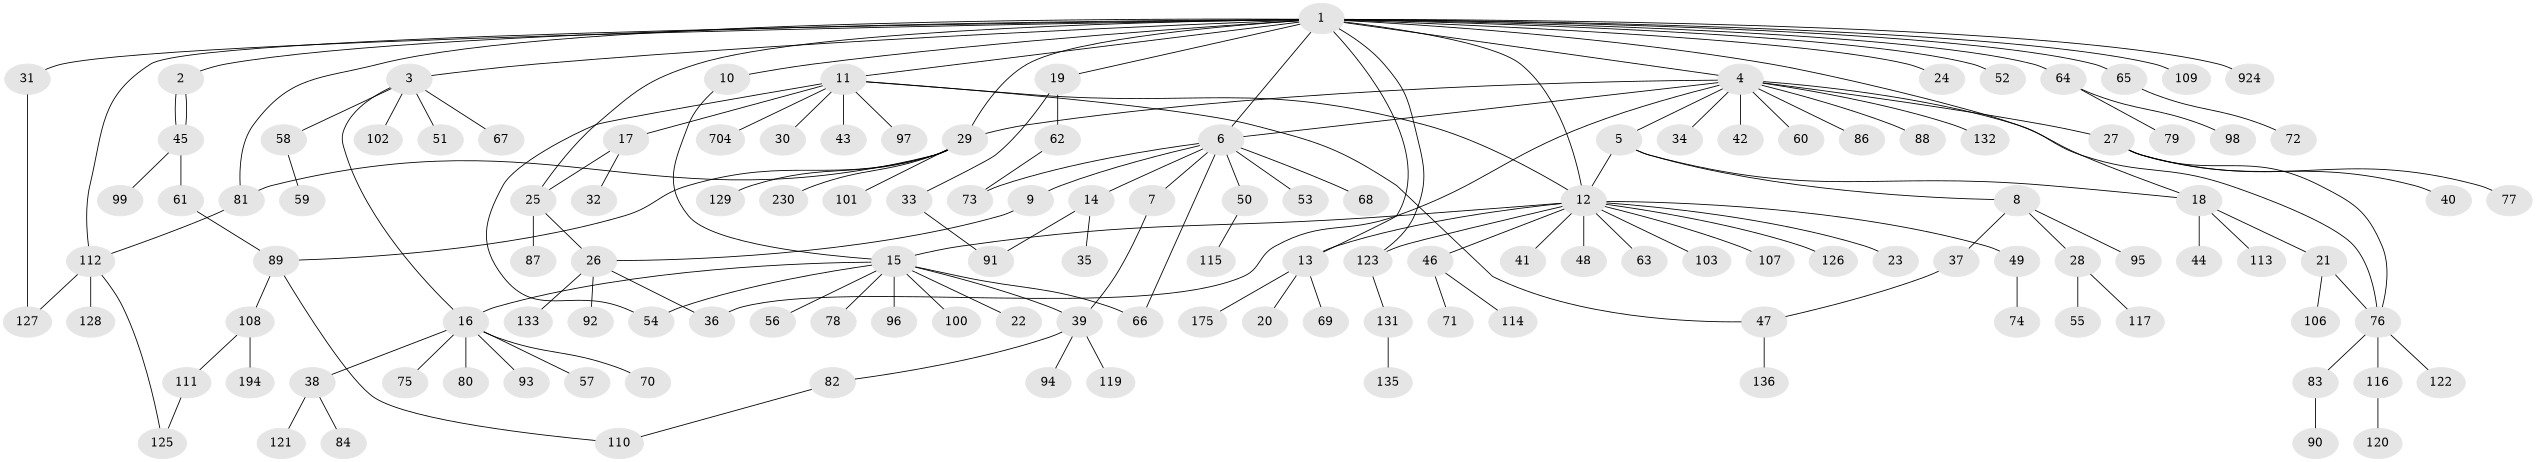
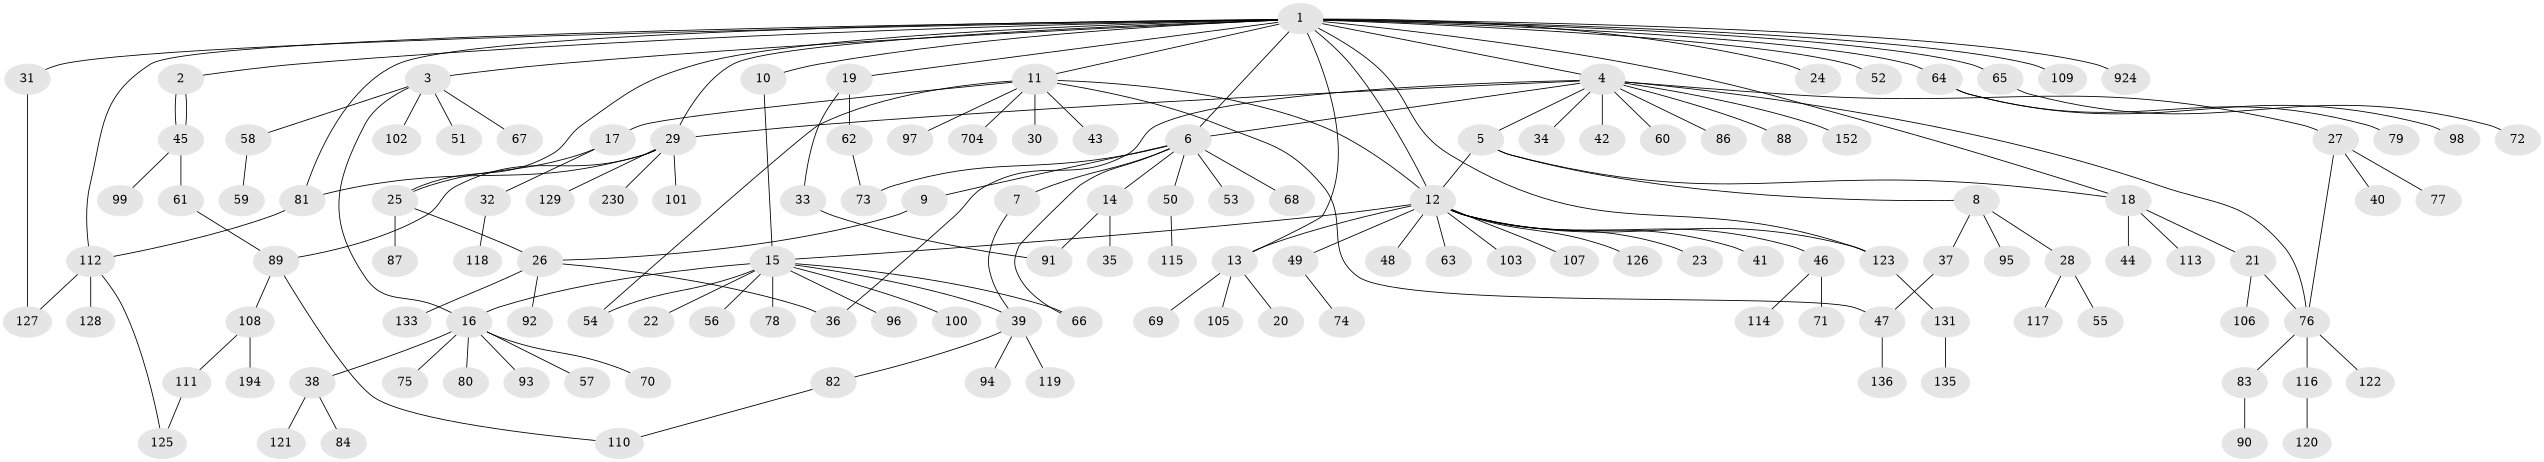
(1985, 140) -> (1847, 140)
none -> (478, 261)
(1203, 322) -> (1219, 322)
